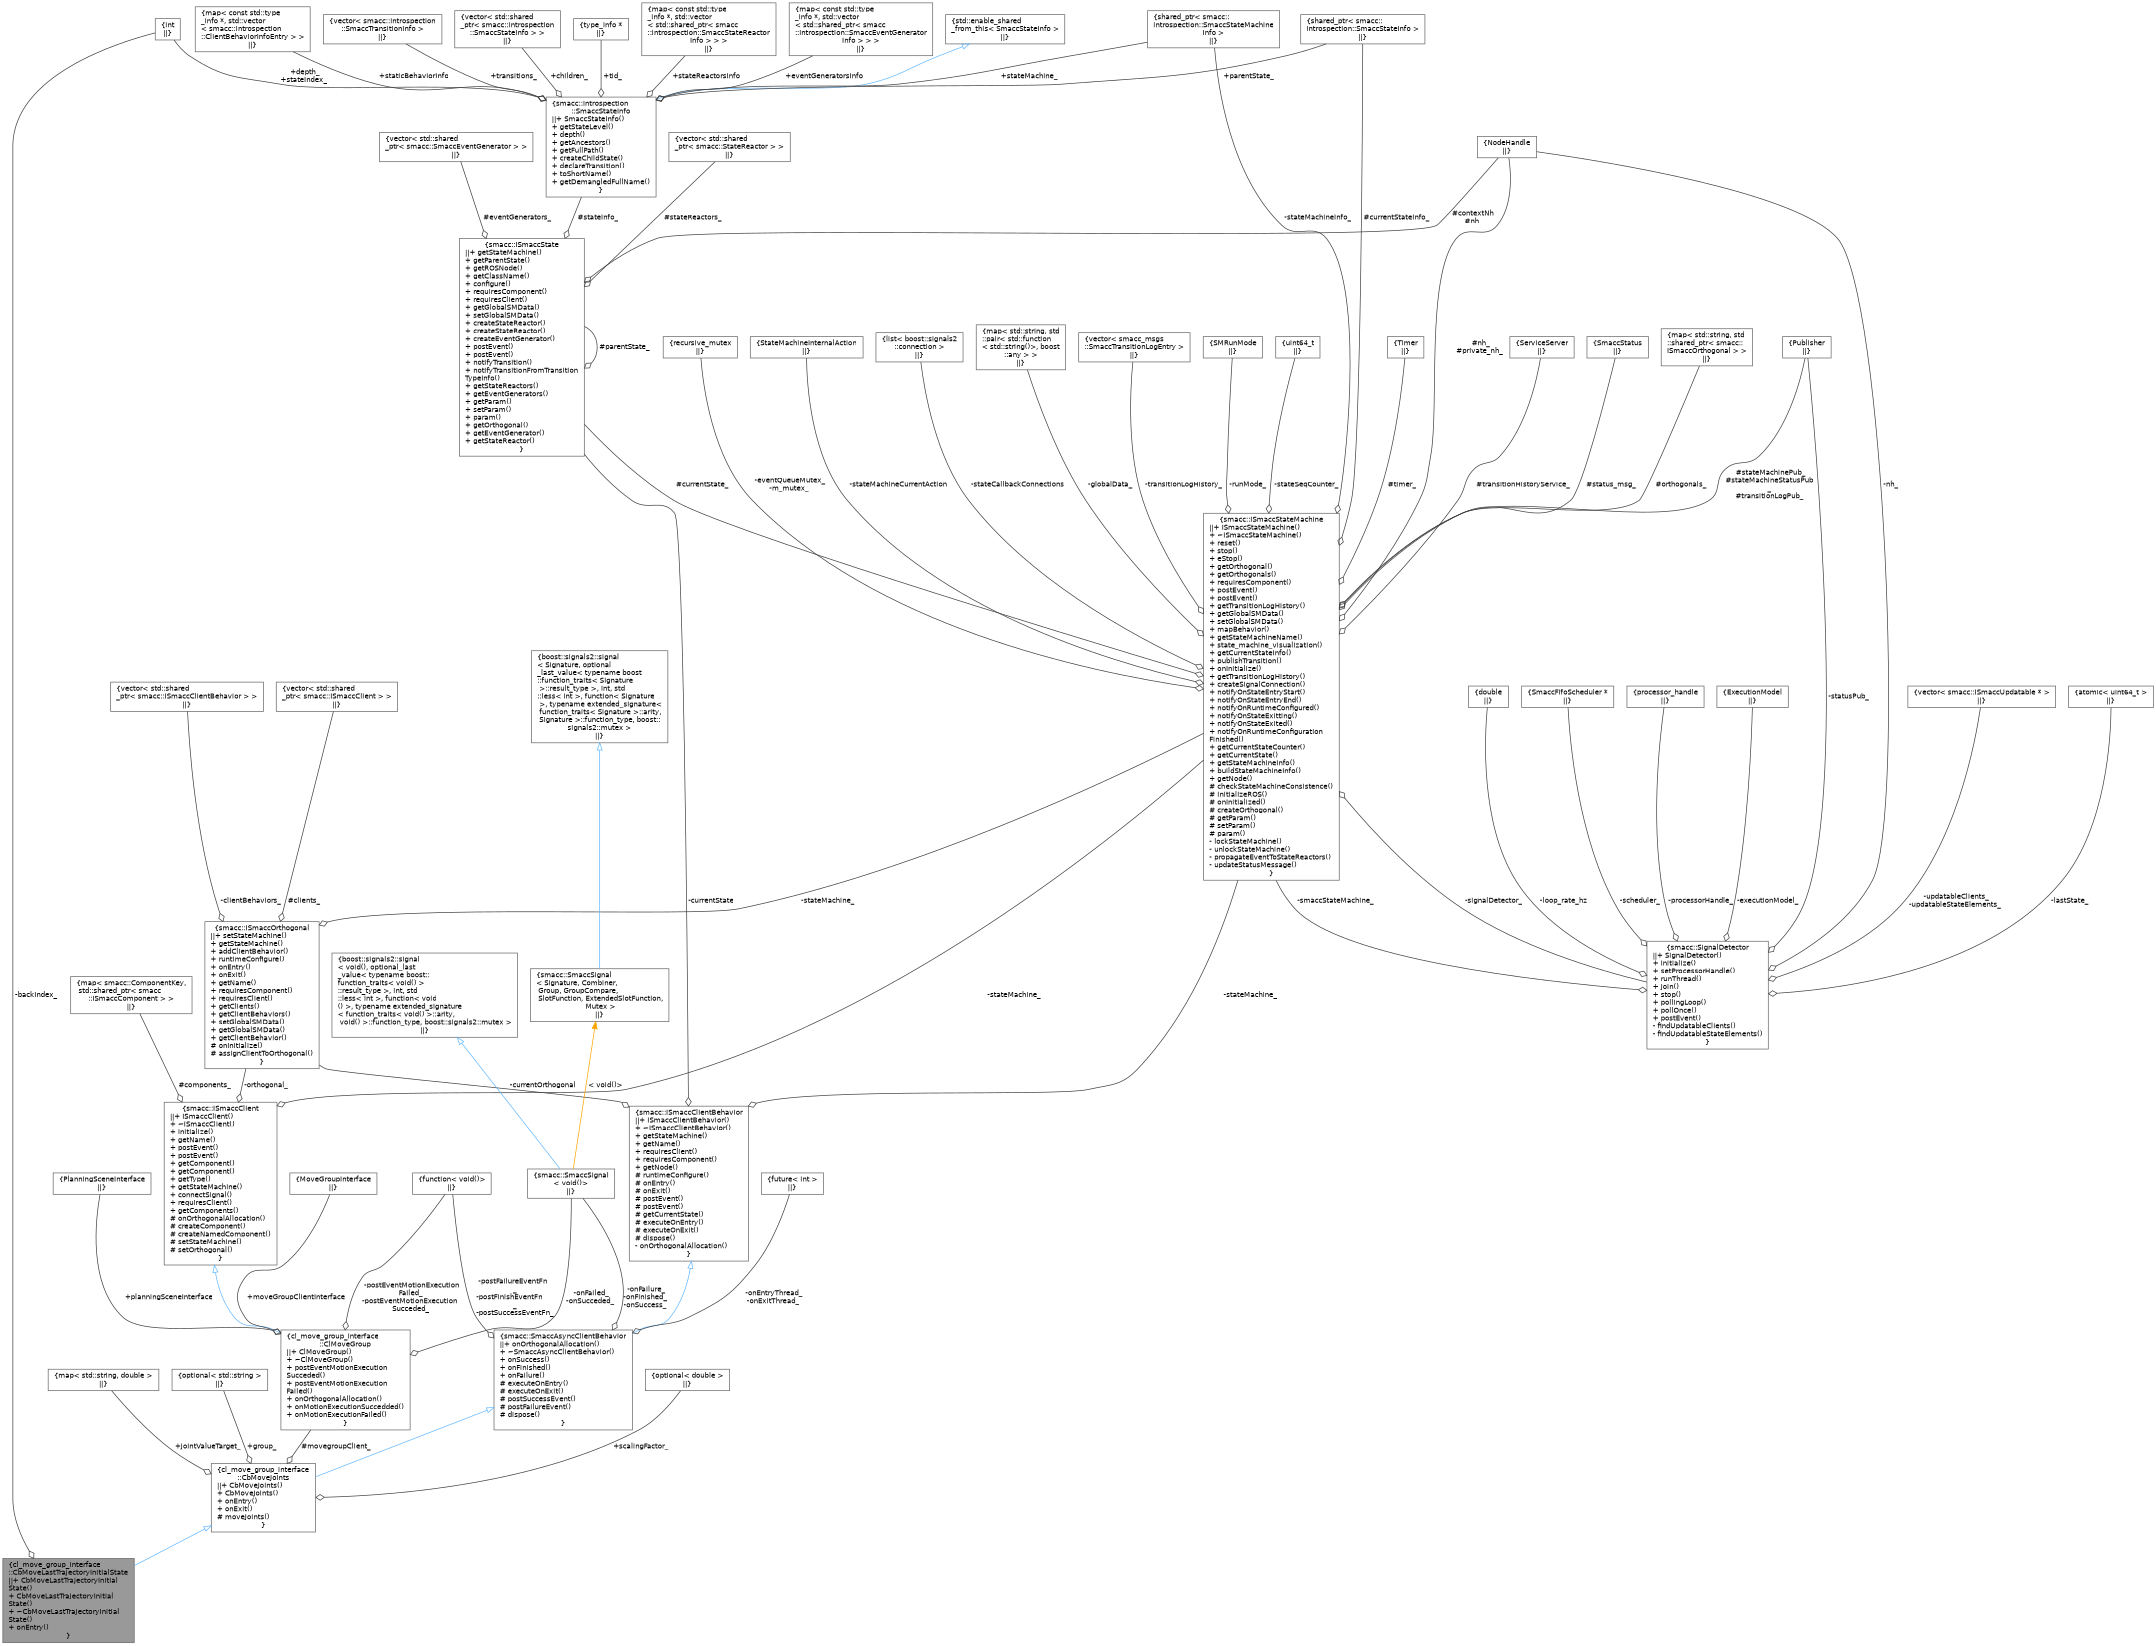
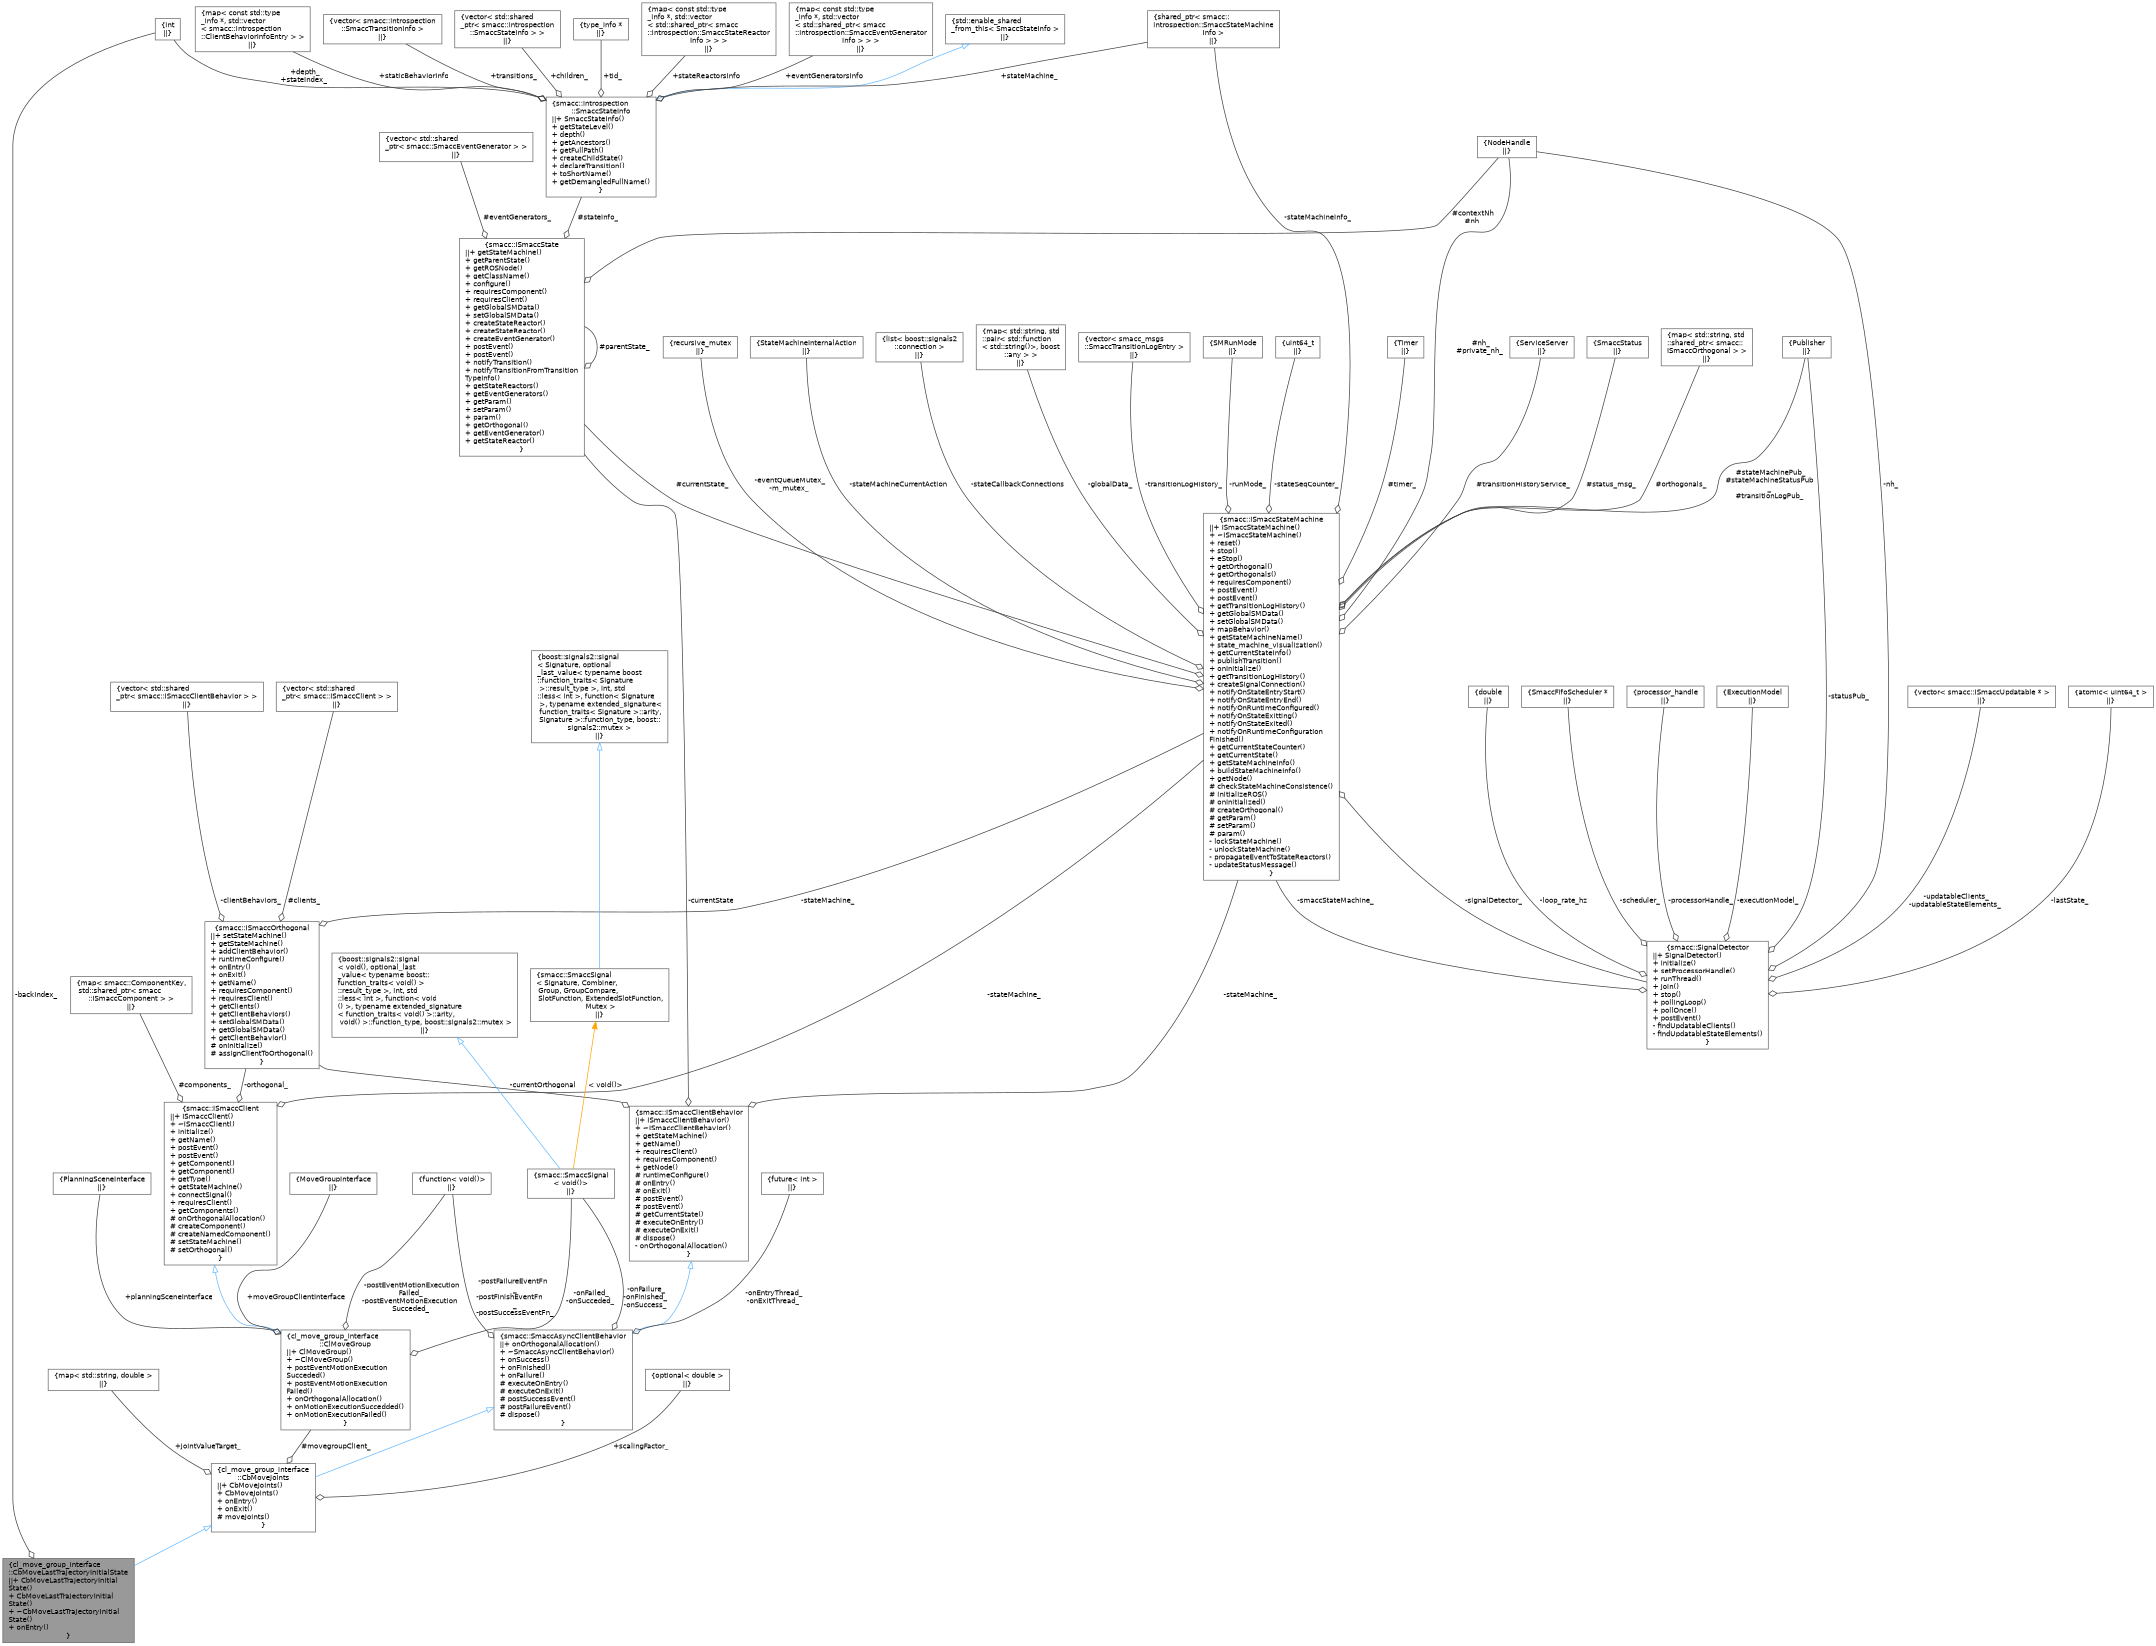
(1363, 29) -> none
(730, 147) -> none
(220, 1380) -> none
